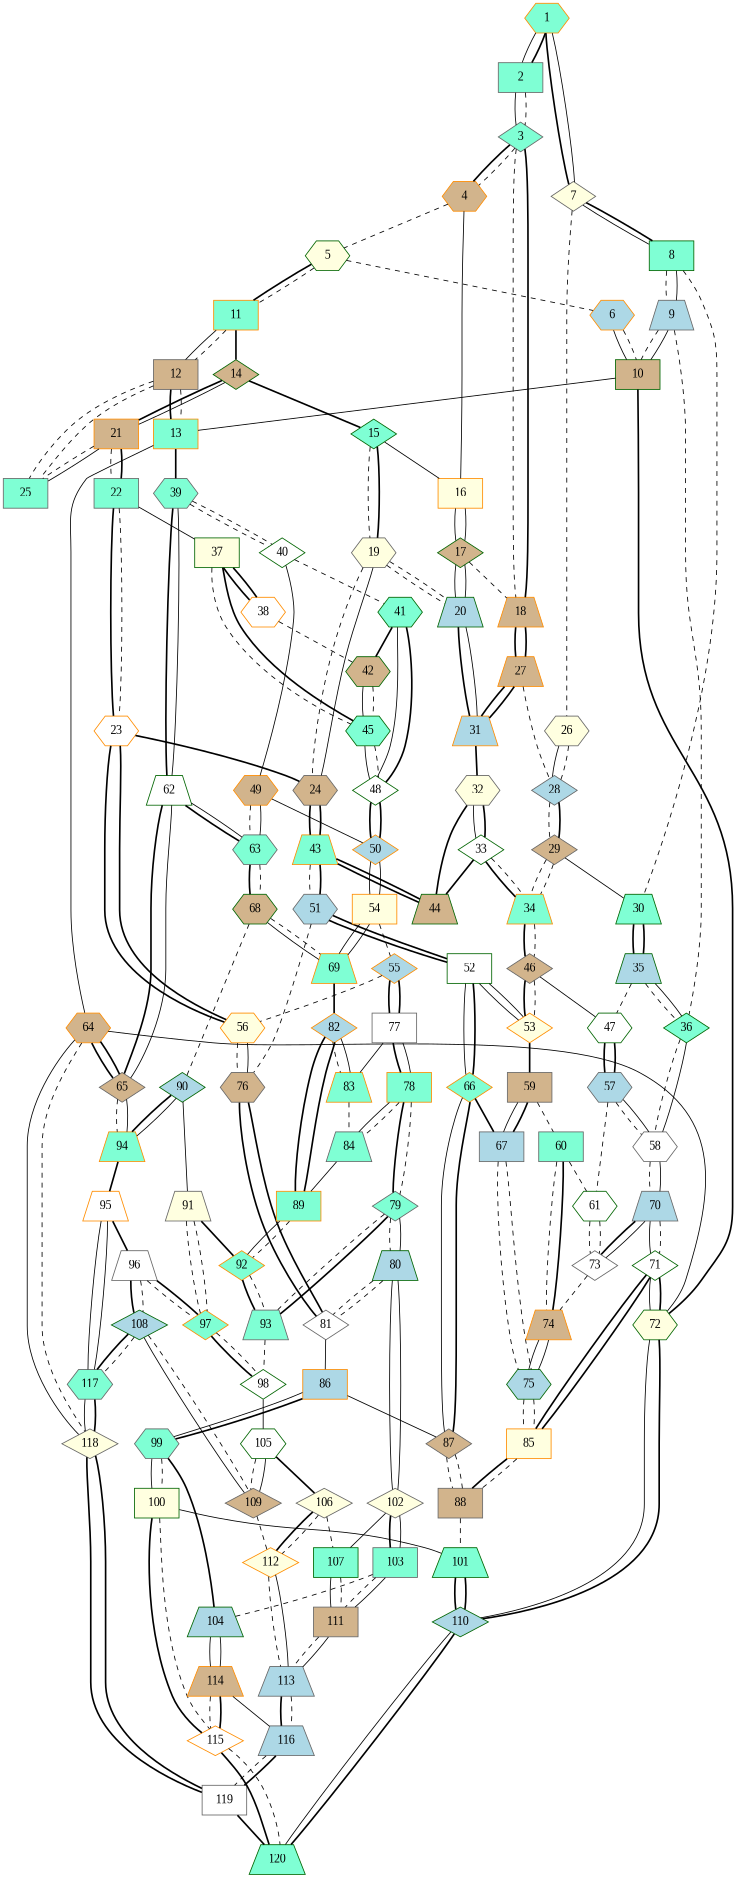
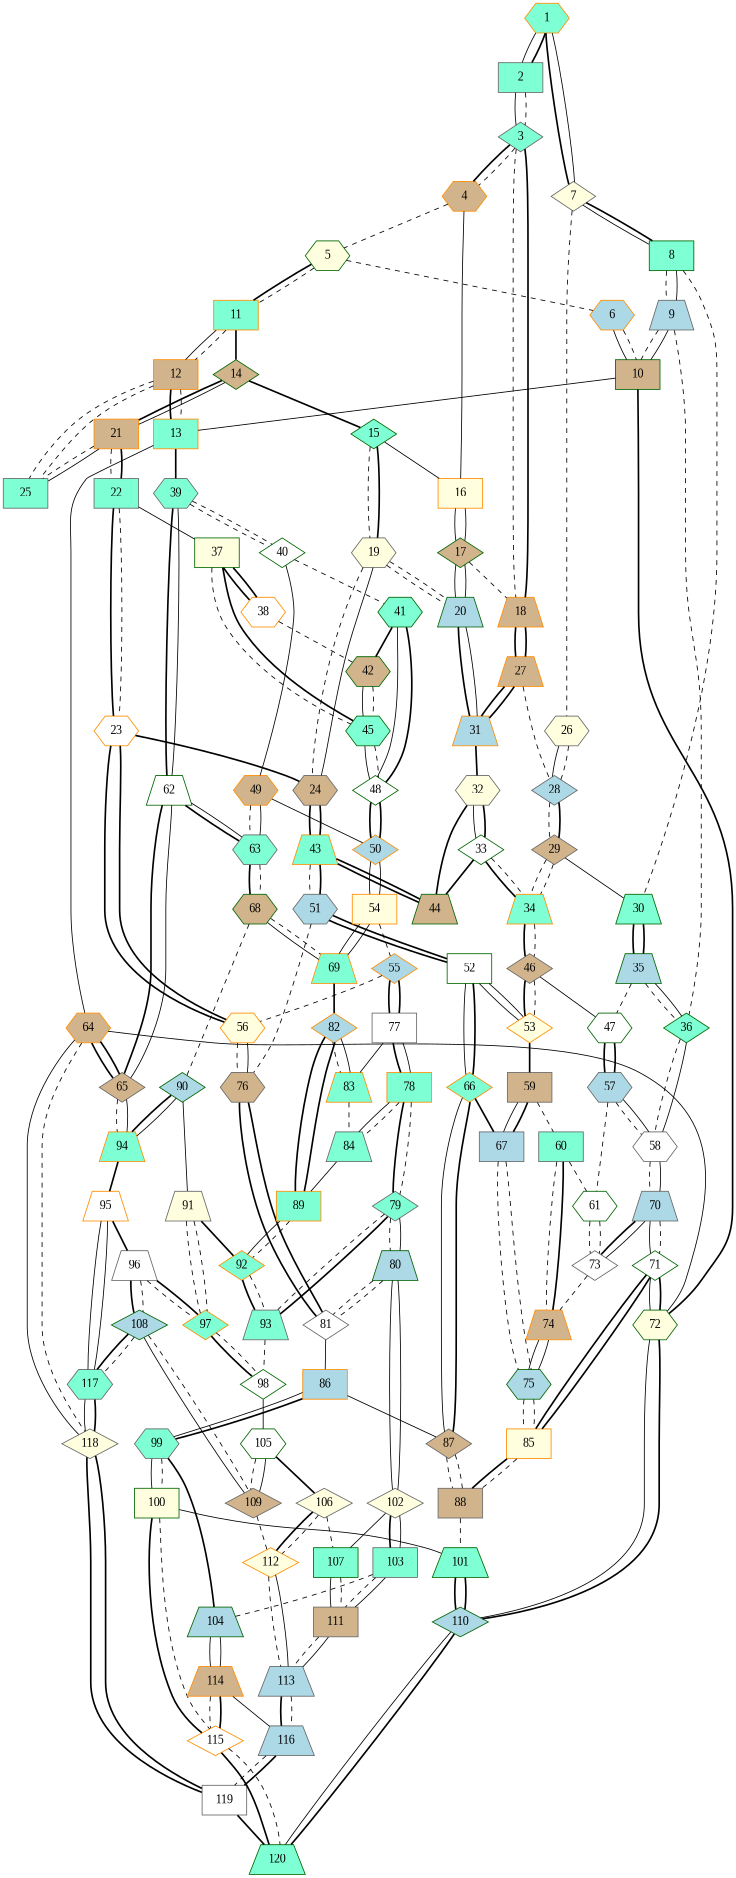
(176, 375) -> (176, 375)
